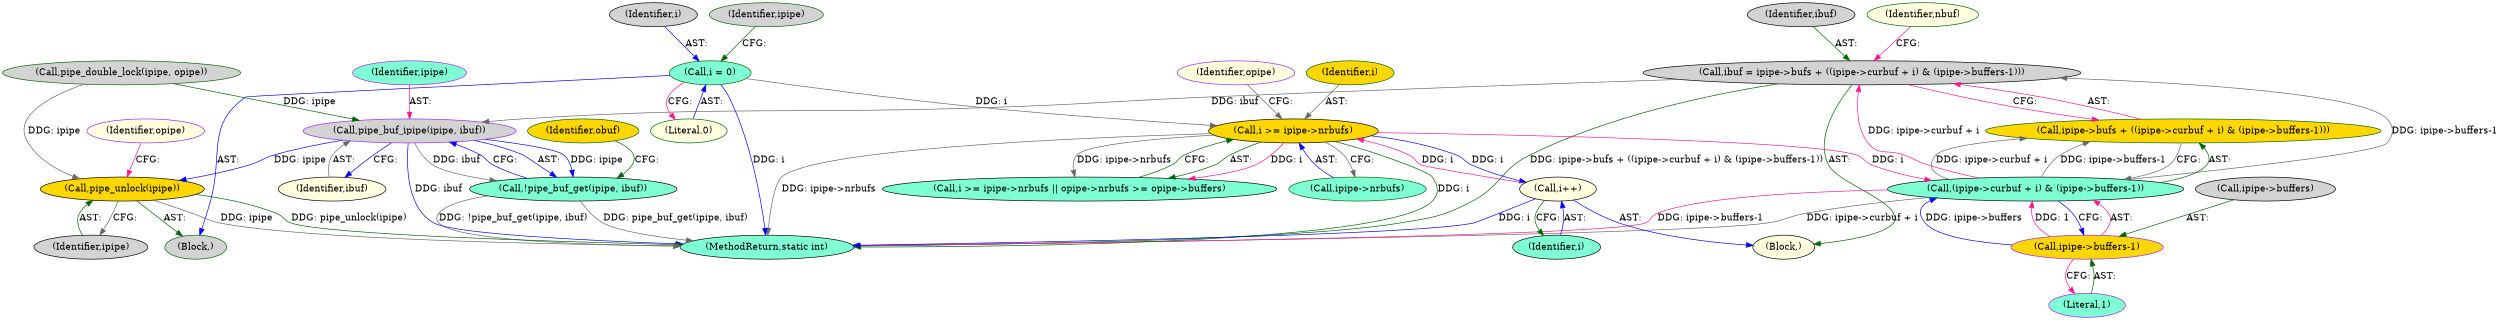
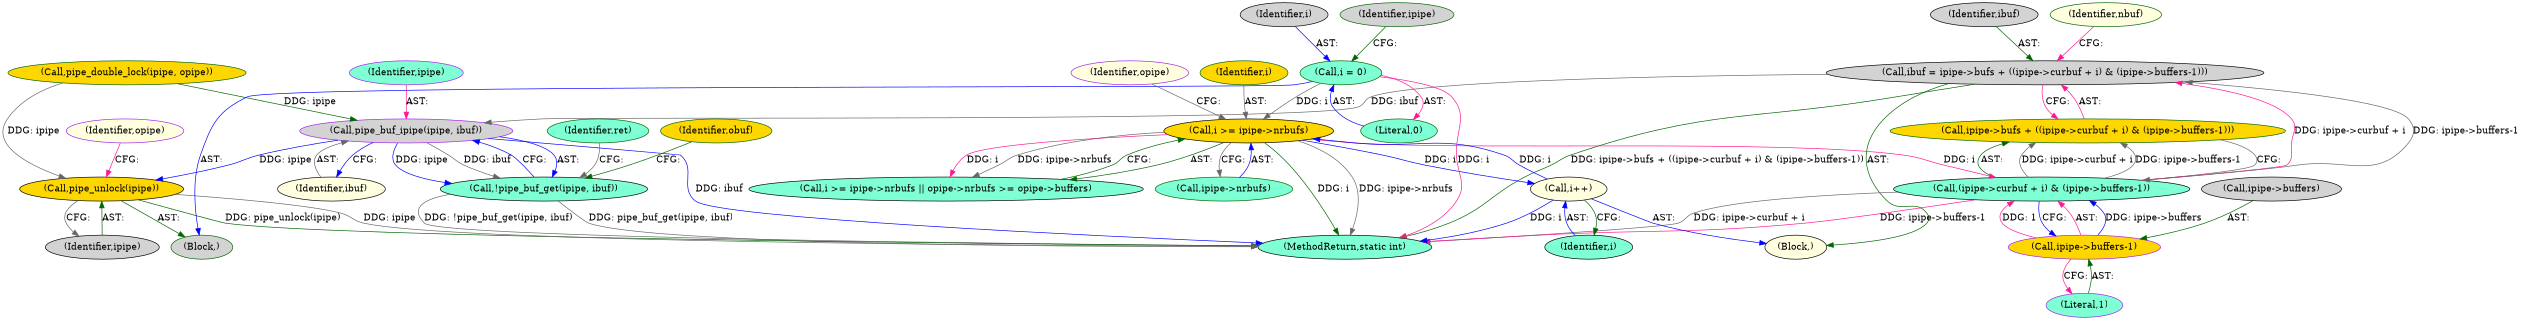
(122, 73) -> (127, 73)
(682, 102) -> (1436, 102)
none -> (598, 131)
(689, 131) -> (1399, 131)
(750, 154) -> (1458, 136)
(1441, 169) -> (1490, 151)
